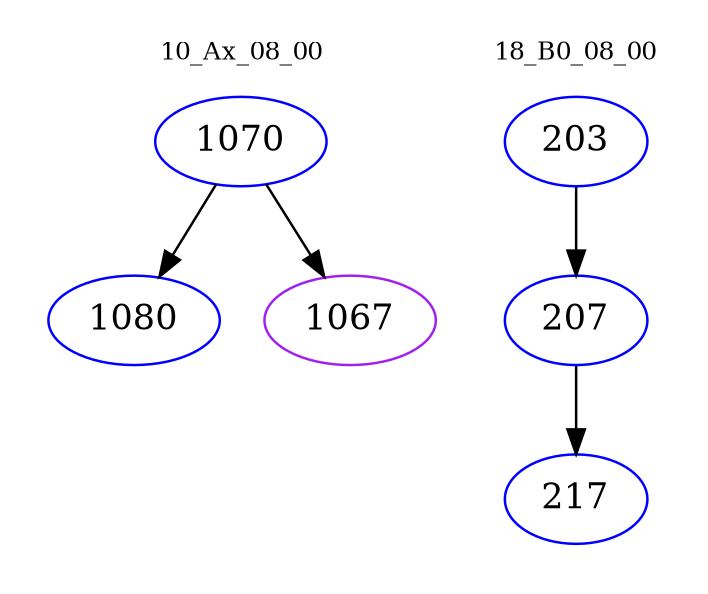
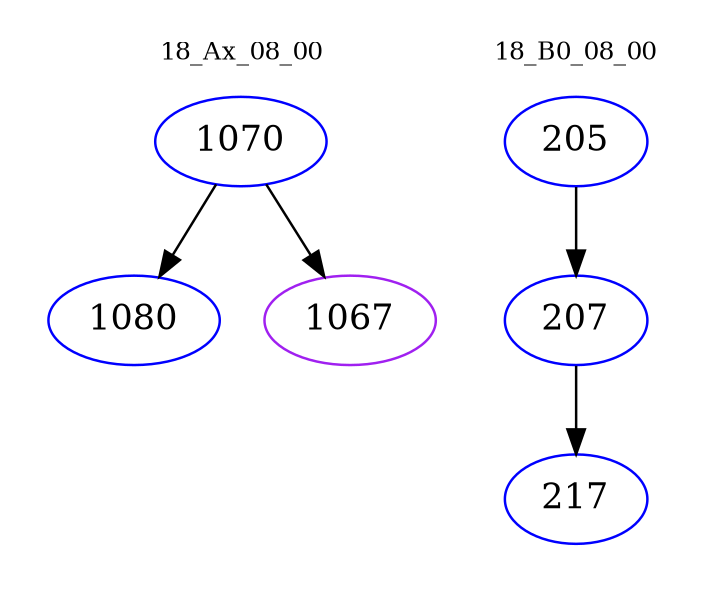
(242, 53) -> (242, 53)
(576, 142) -> (576, 142)
